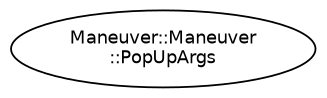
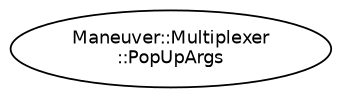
(163, 49) -> (171, 49)
